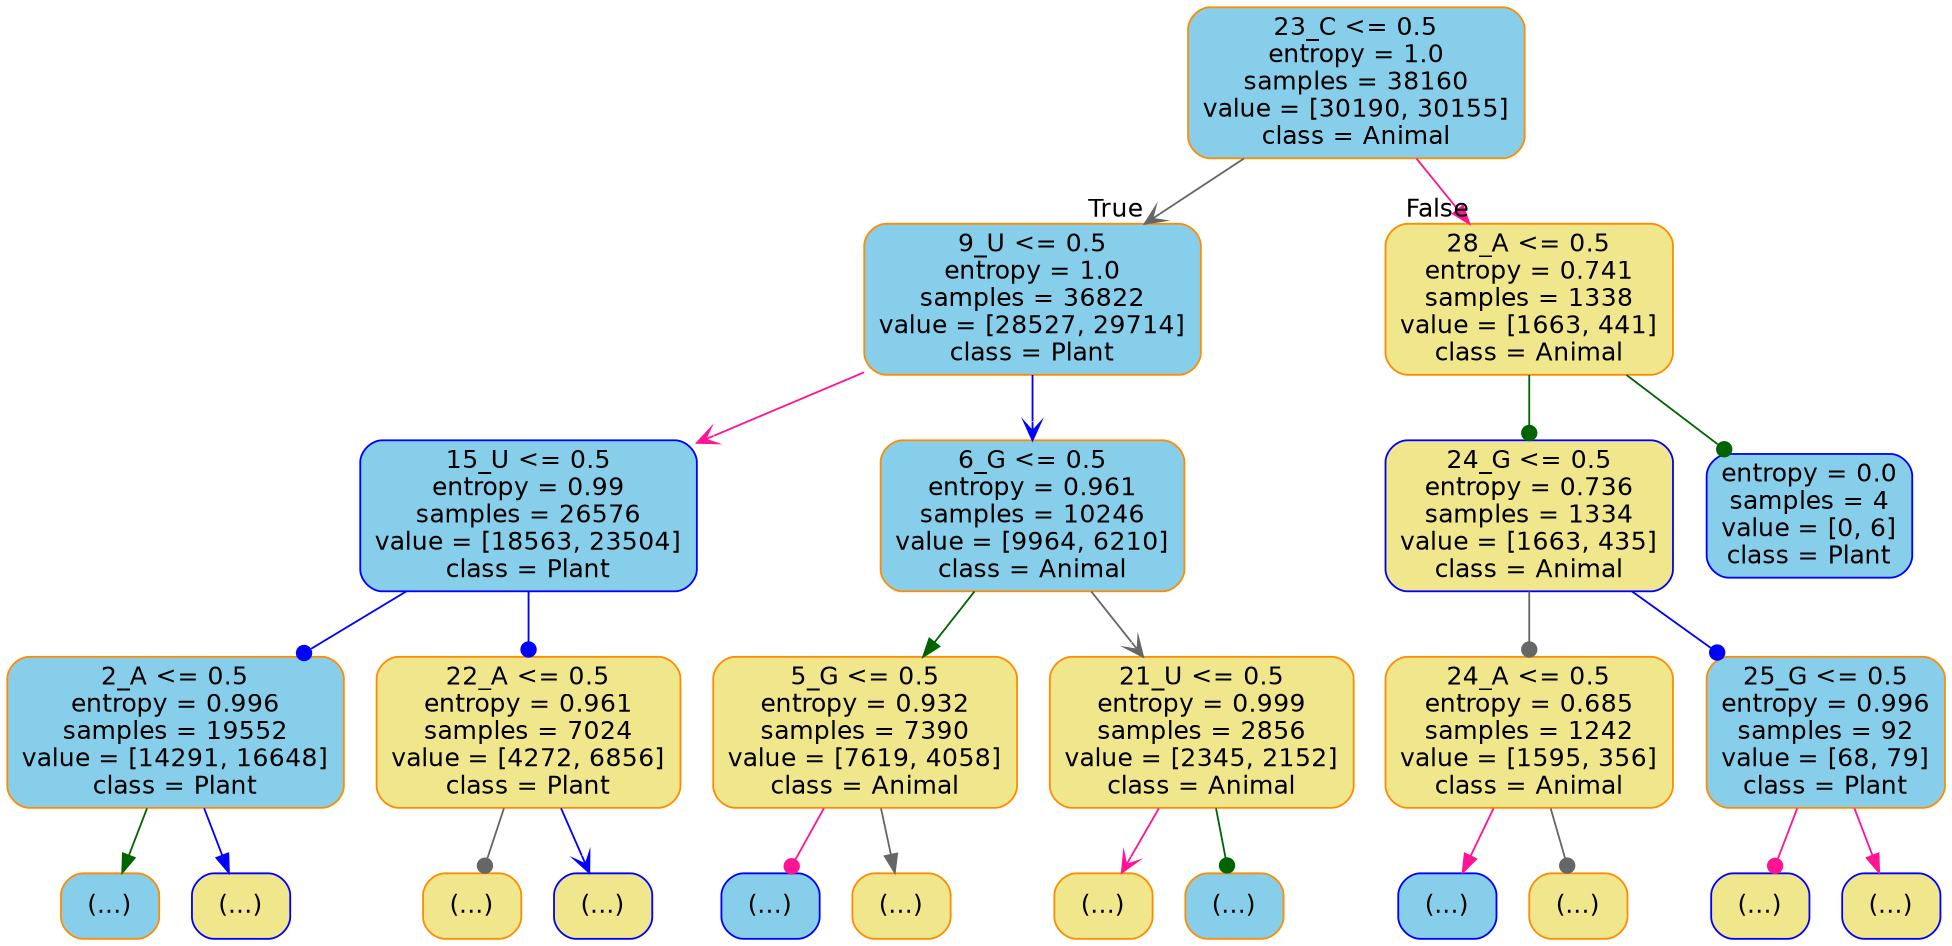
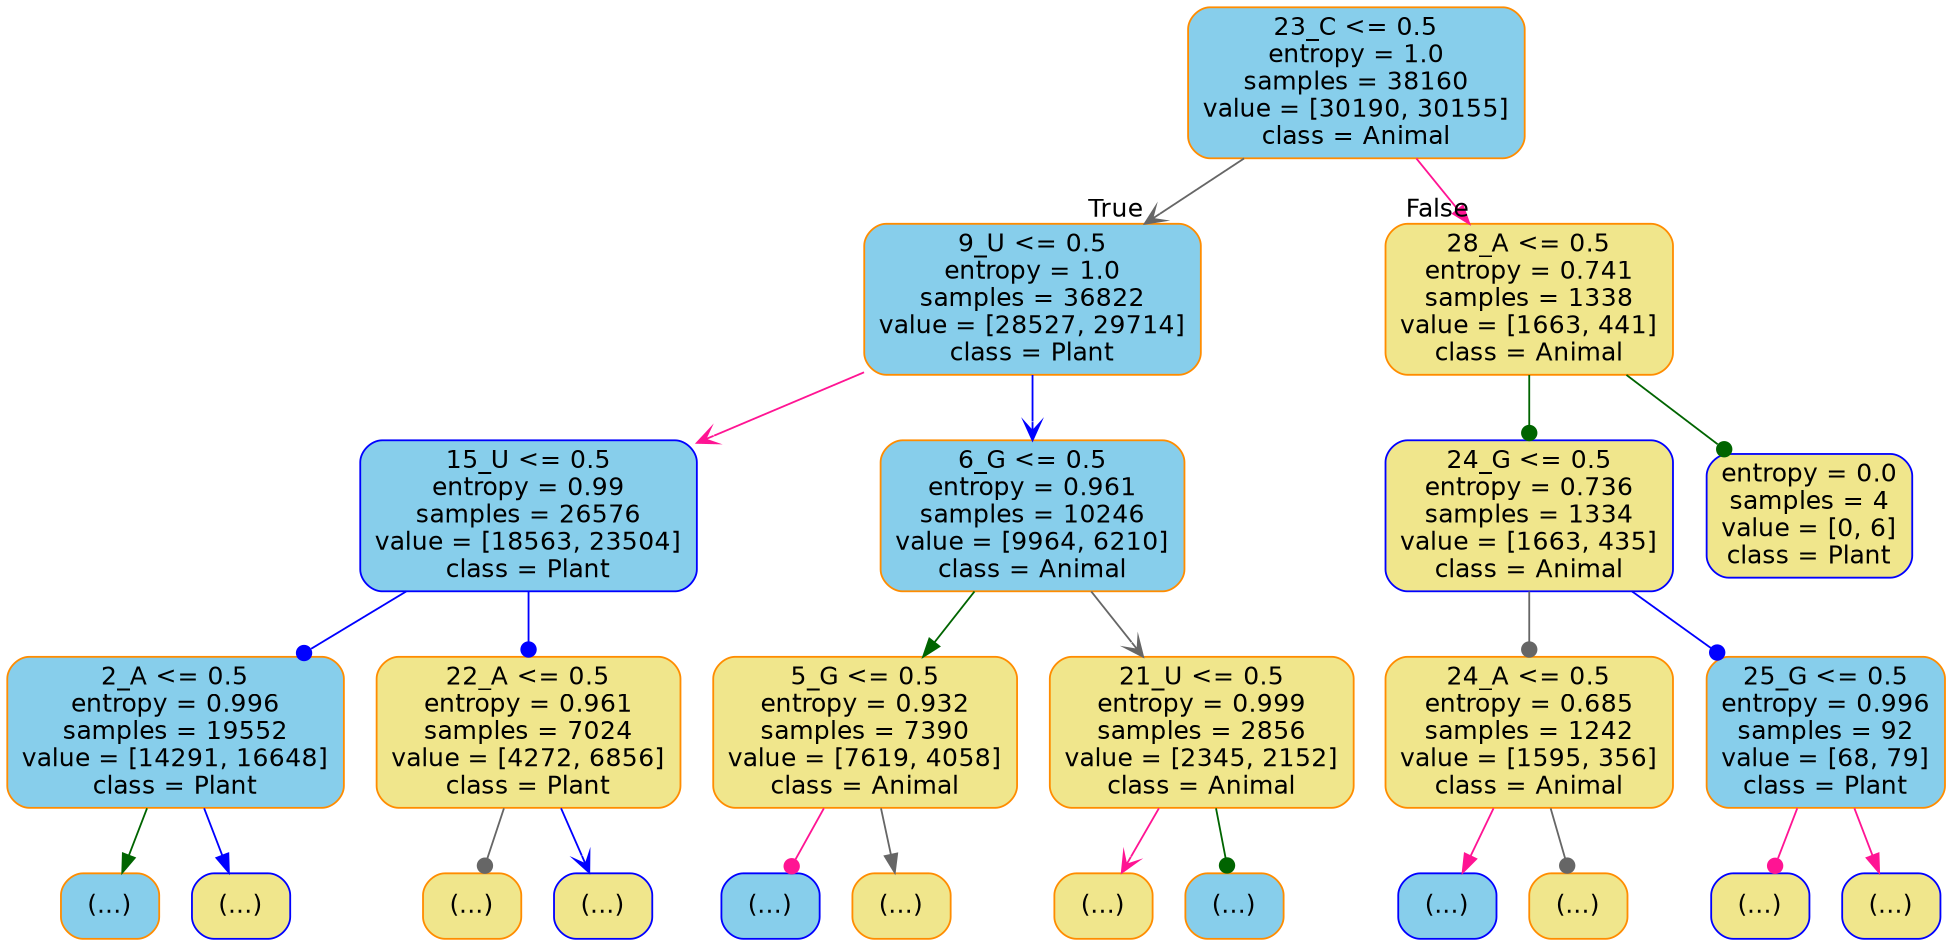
(1809, 516) -> (1809, 516)
